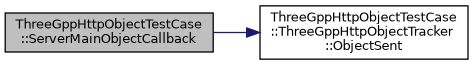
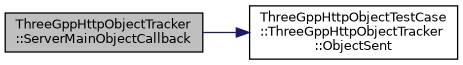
(109, 32) -> (104, 32)
